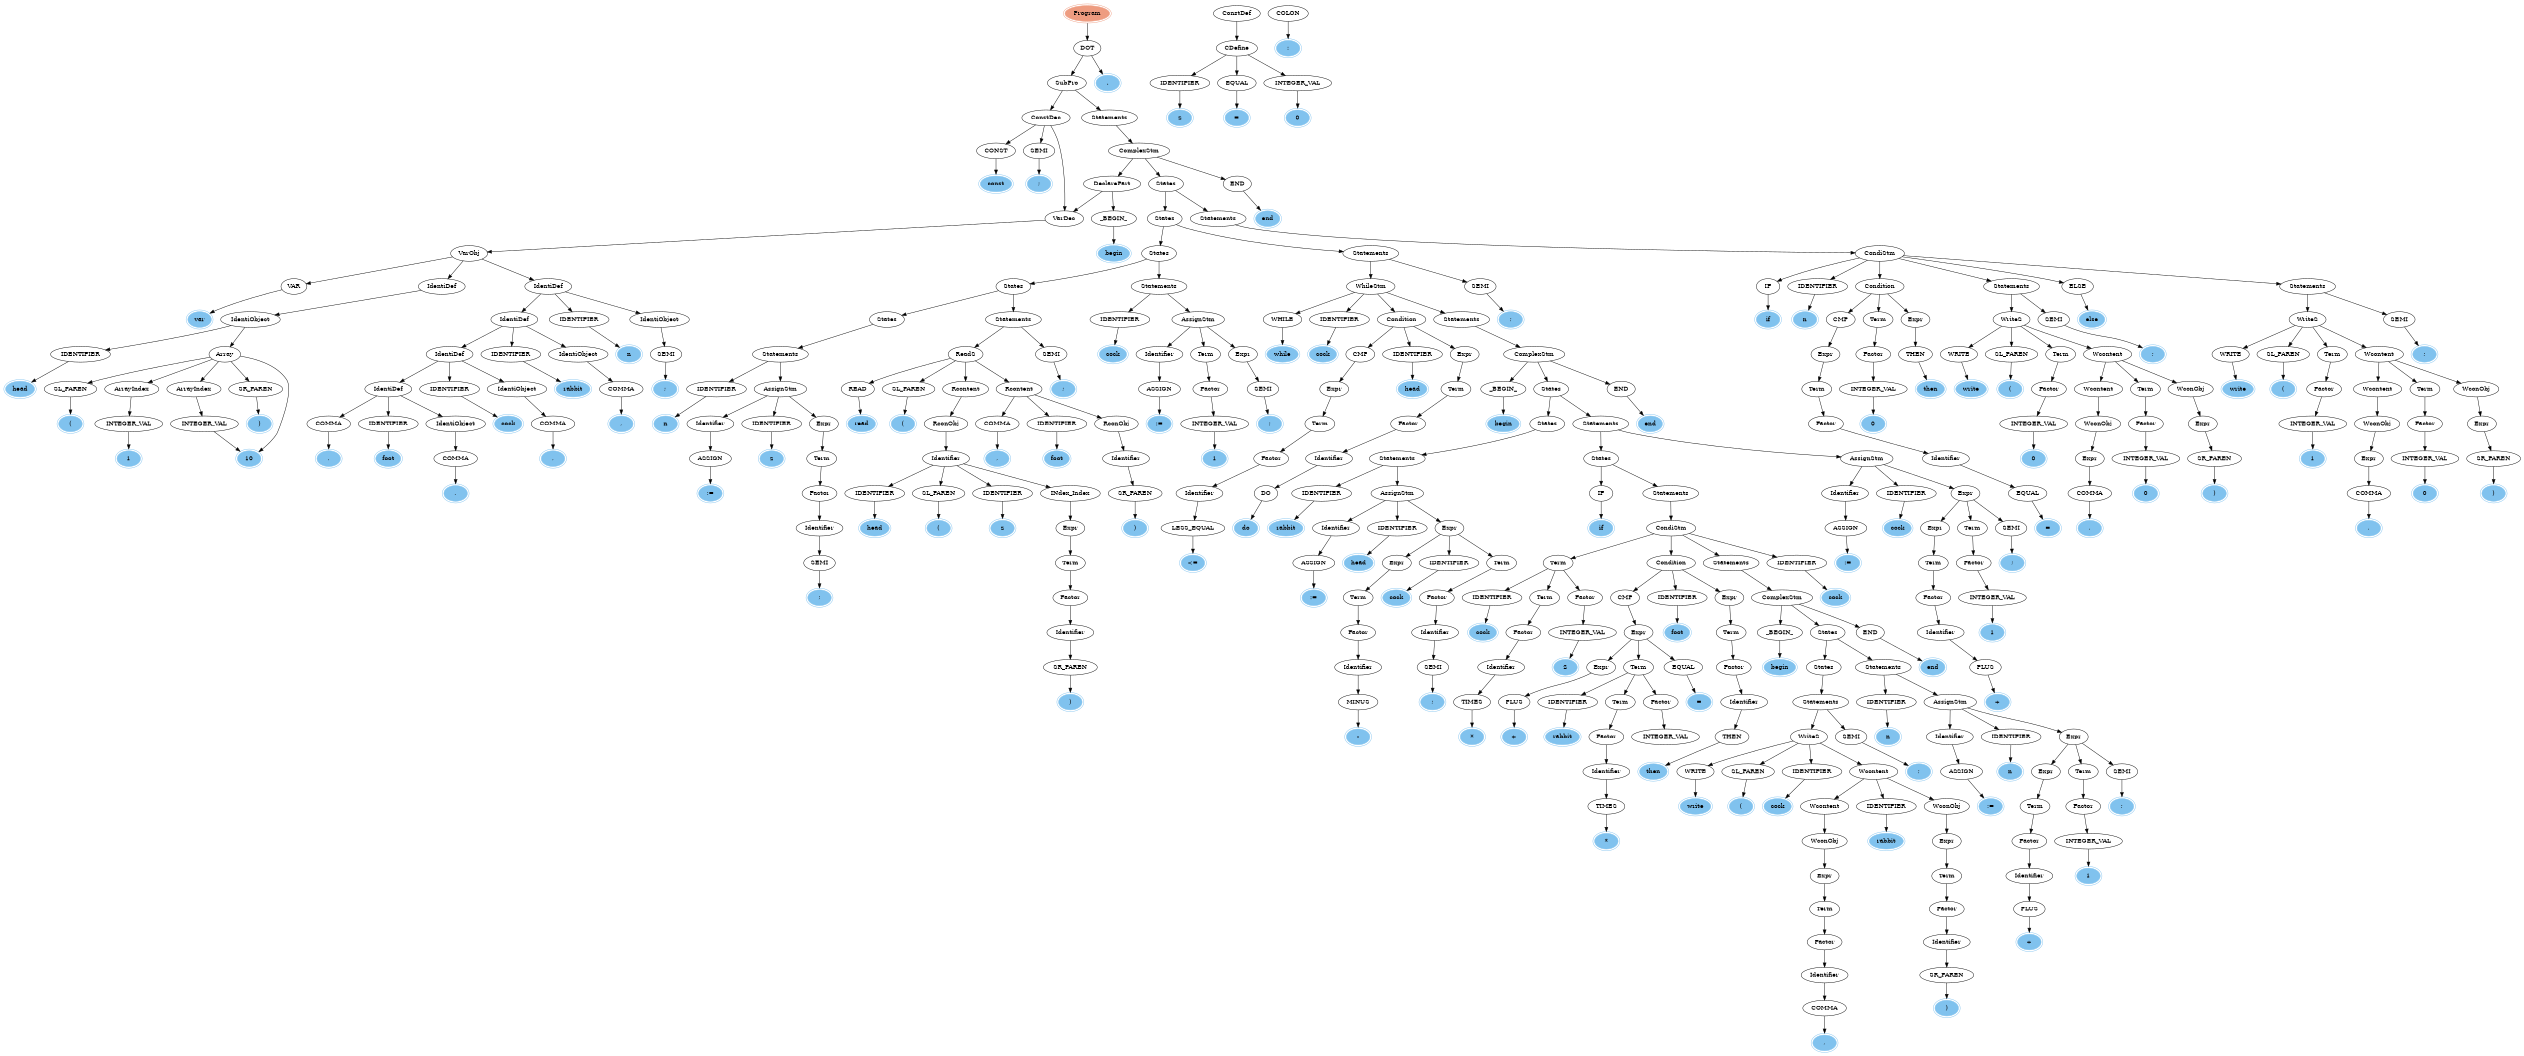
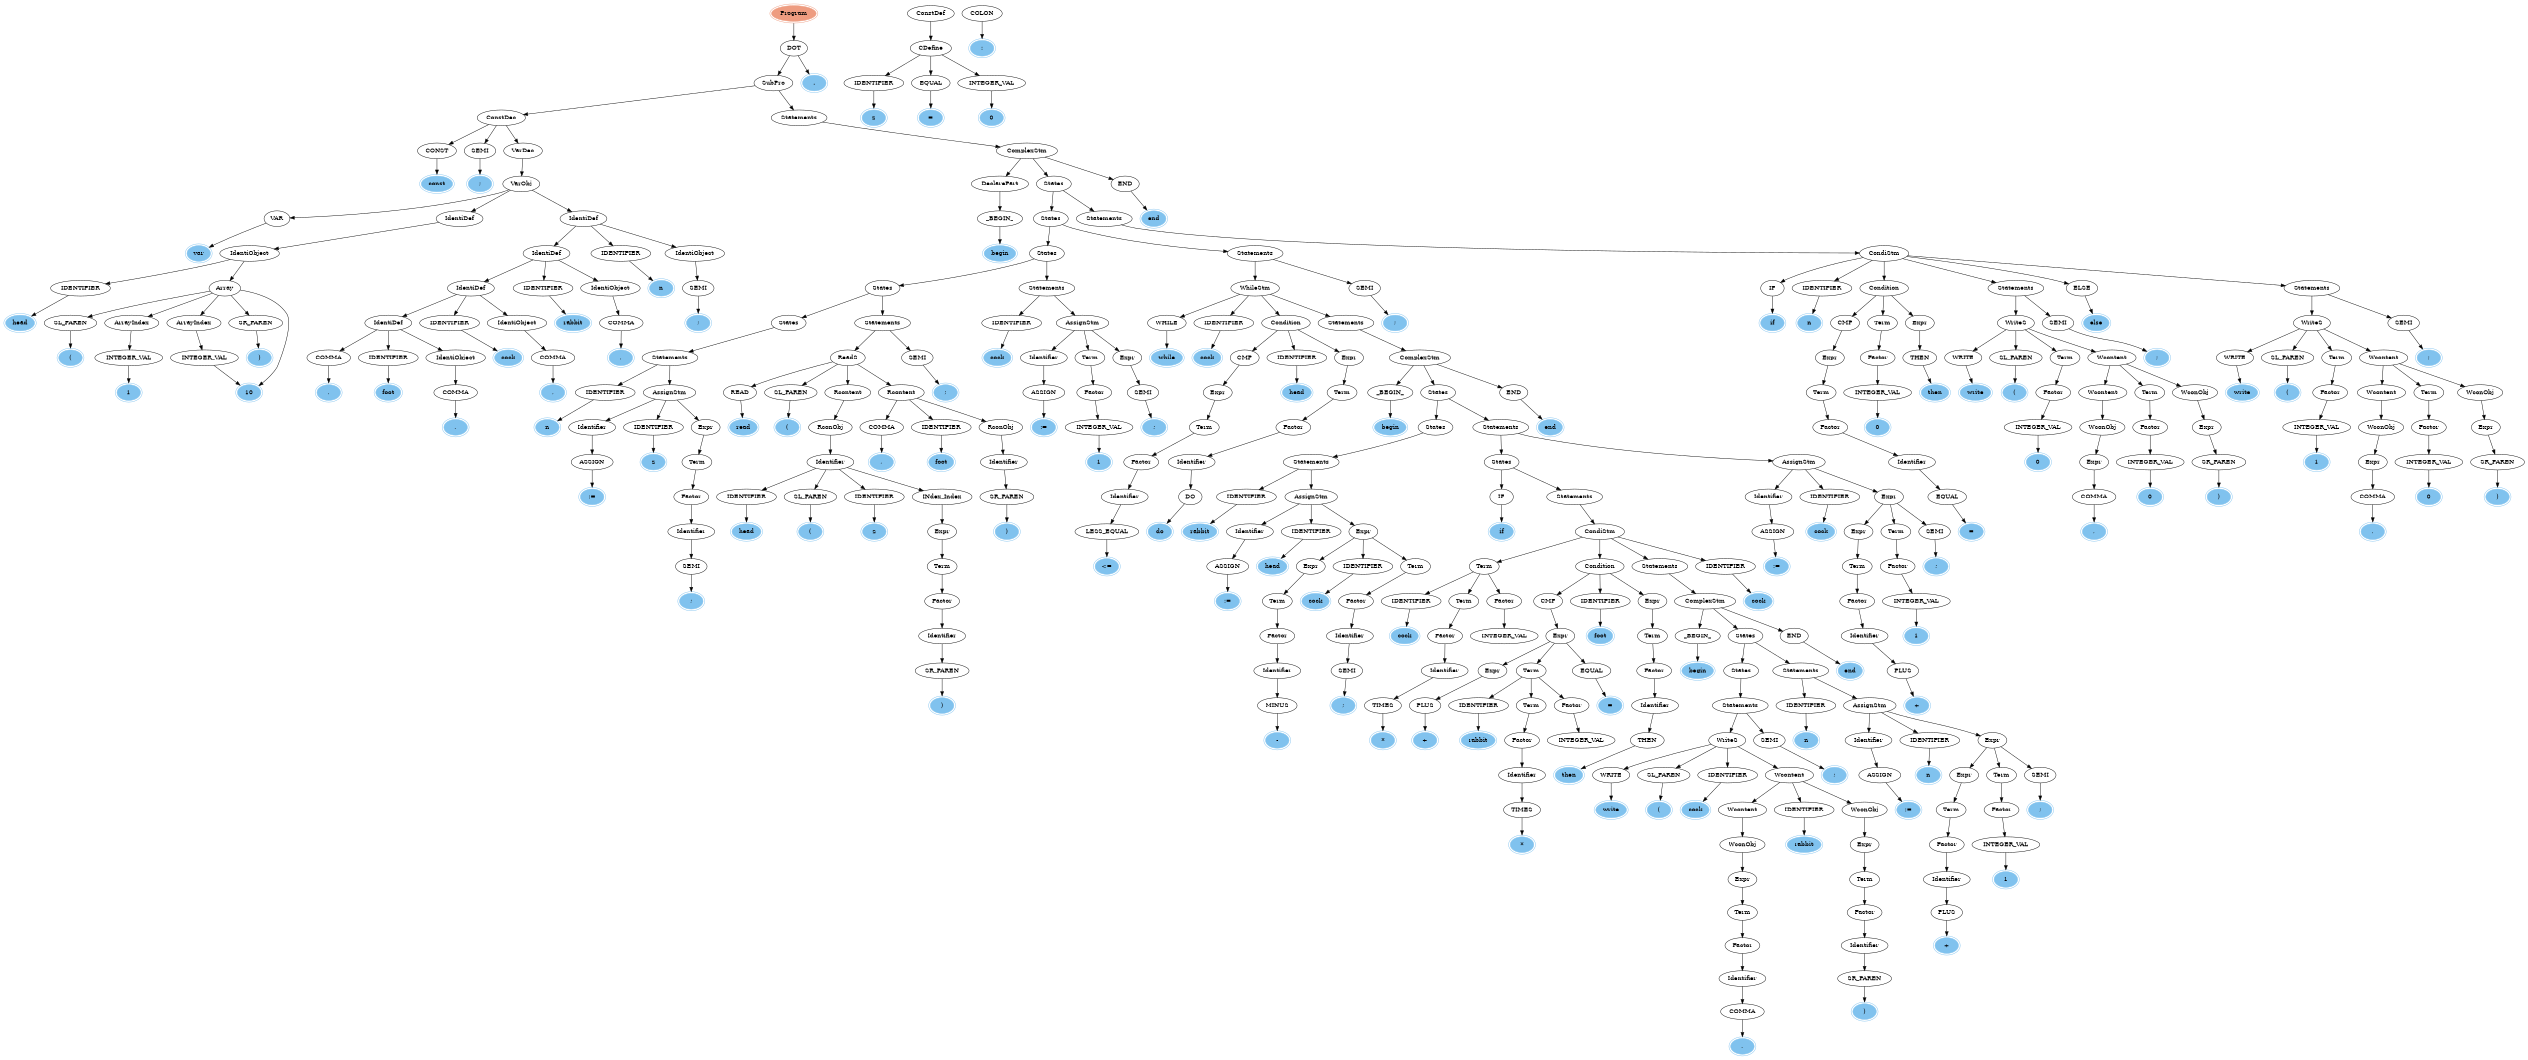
(1090, 200) -> none
(1565, 667) -> none
